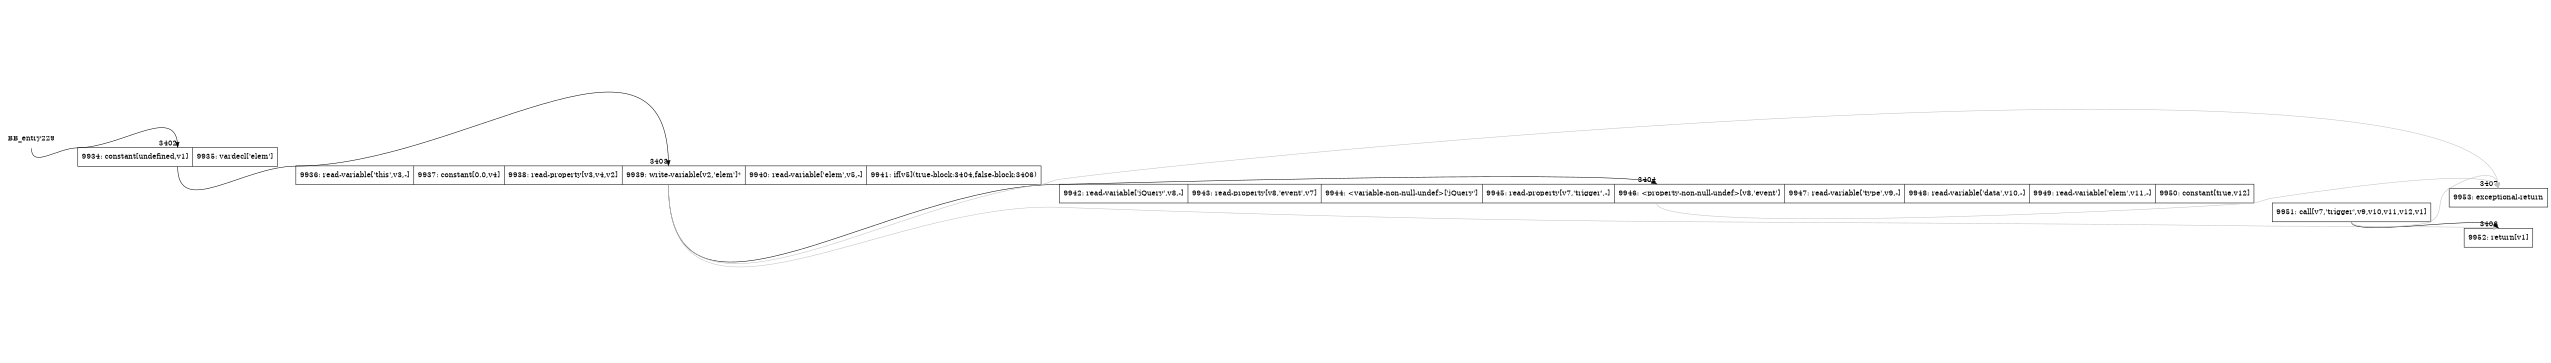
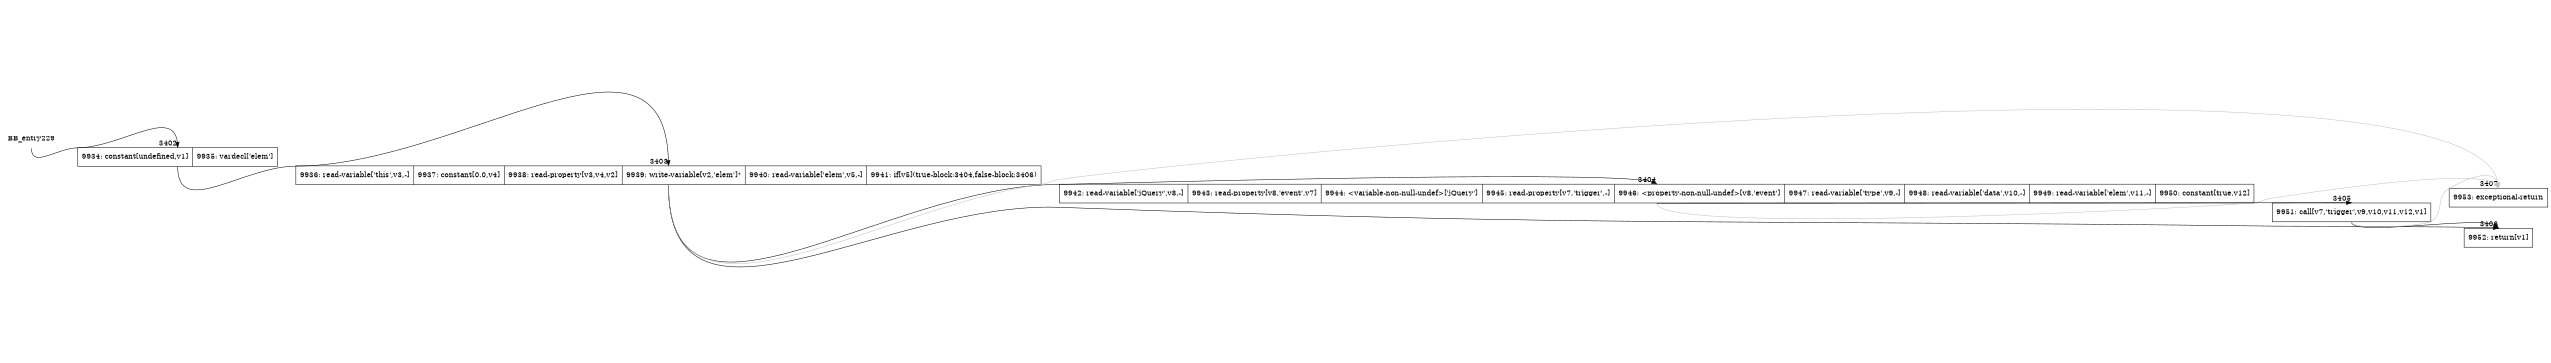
none -> (2002, 203)
(1551, 220) -> (1551, 220)
